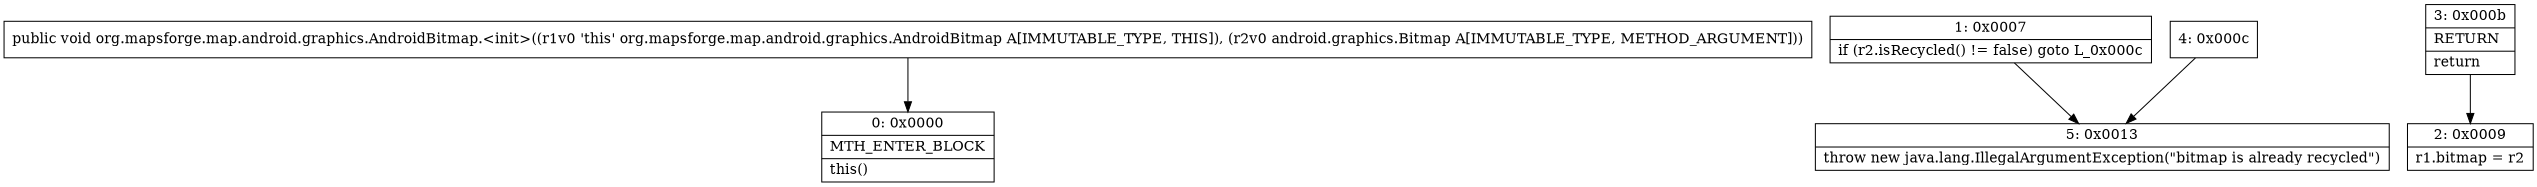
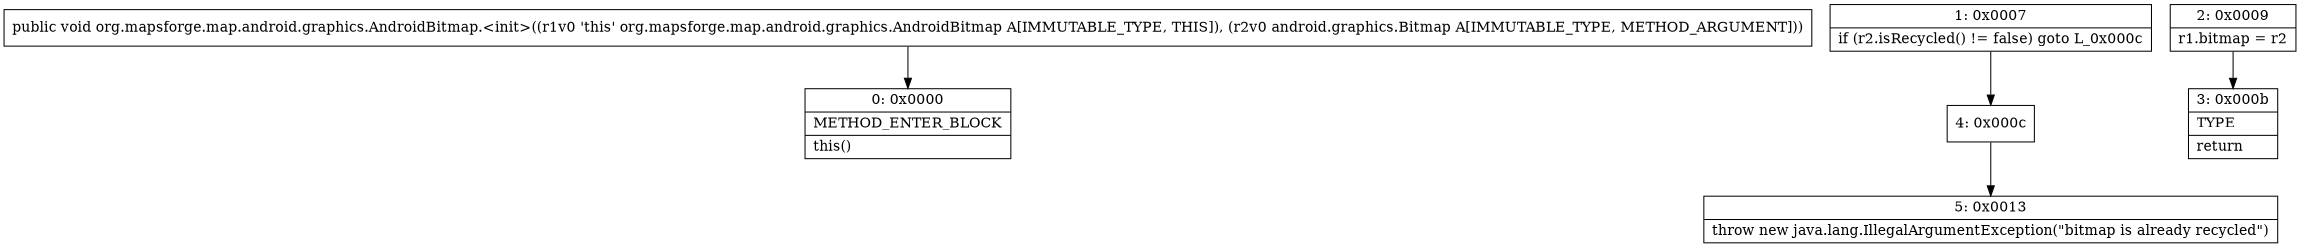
(2467, 39) -> (2216, 123)
(2043, 90) -> (1991, 73)
(2470, 94) -> (2233, 65)
(908, 147) -> (908, 123)
